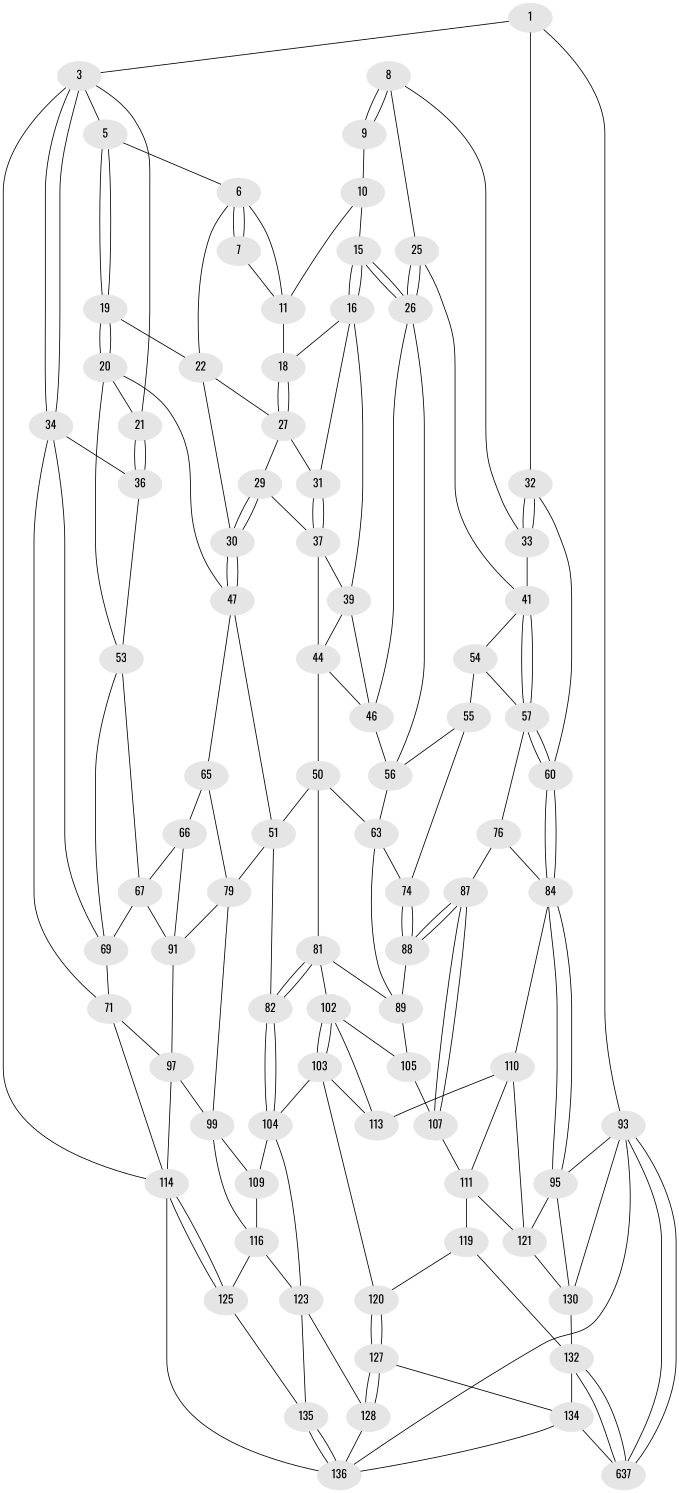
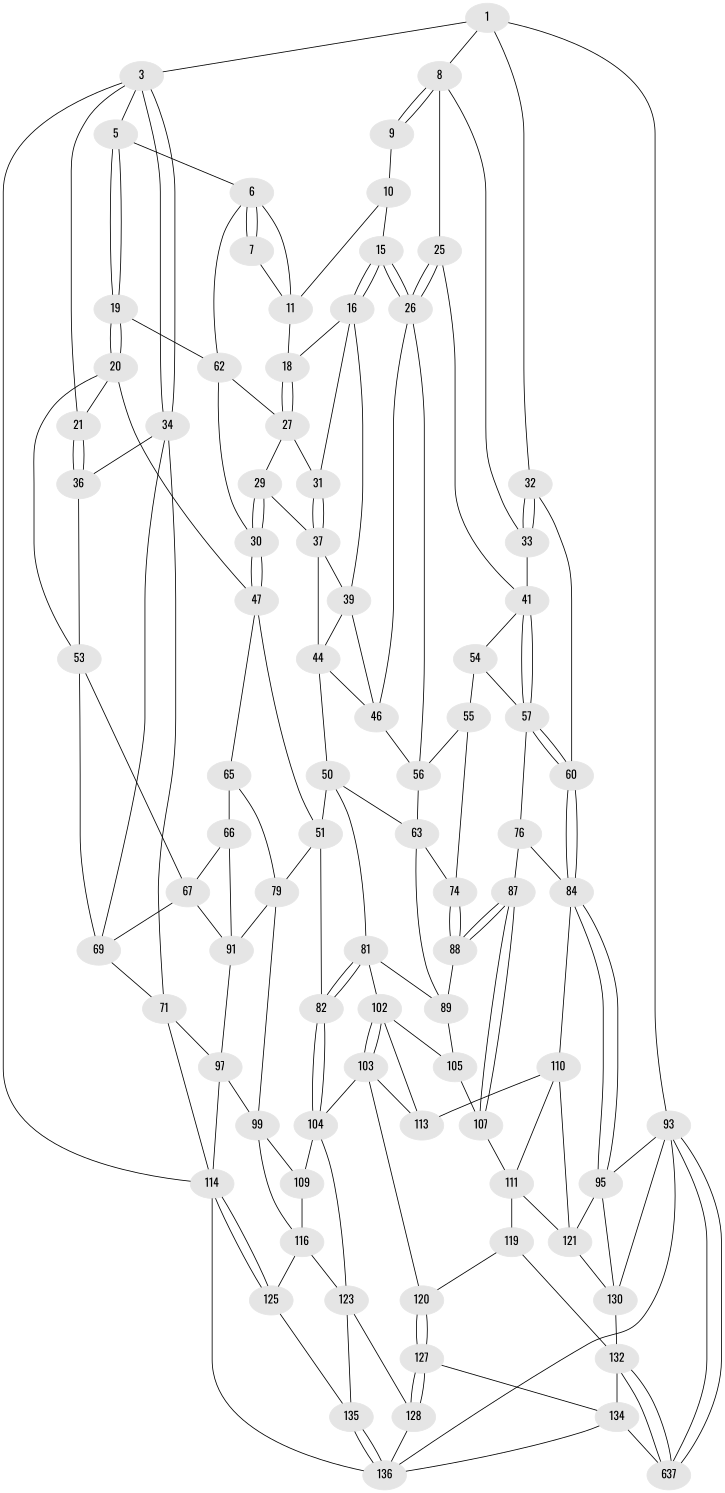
none -> (464, 47)
(201, 368) -> (219, 368)
